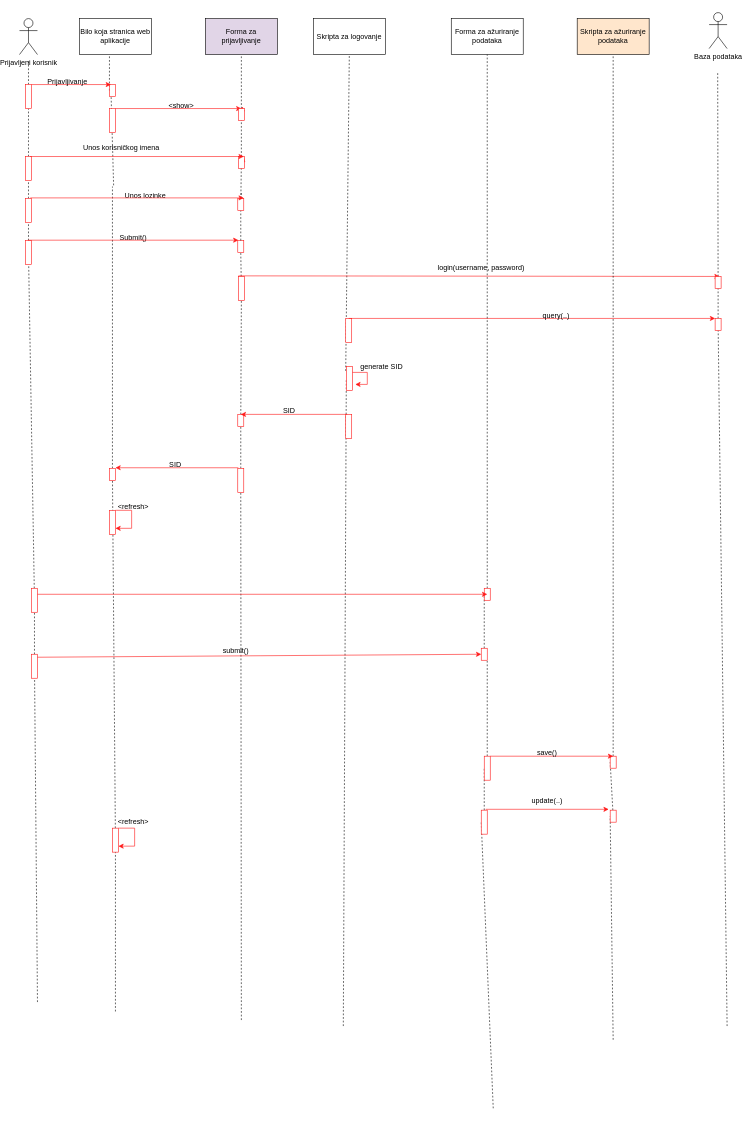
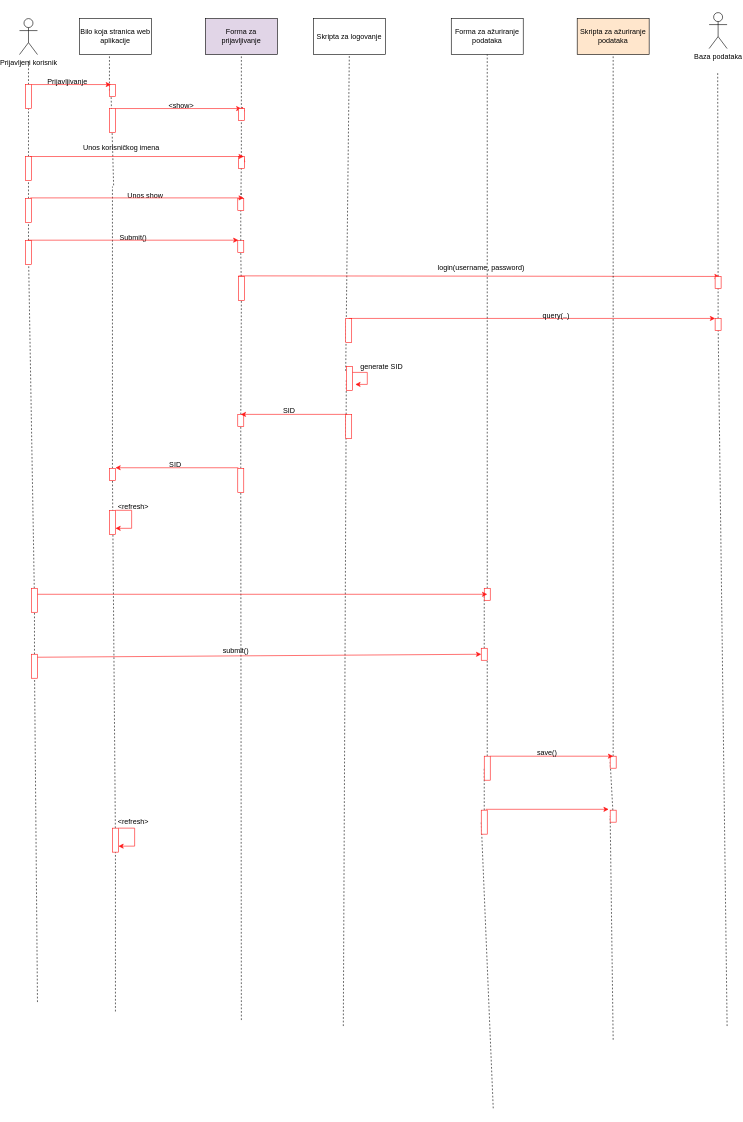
(146, 195) -> (146, 195)
(548, 801) -> none
